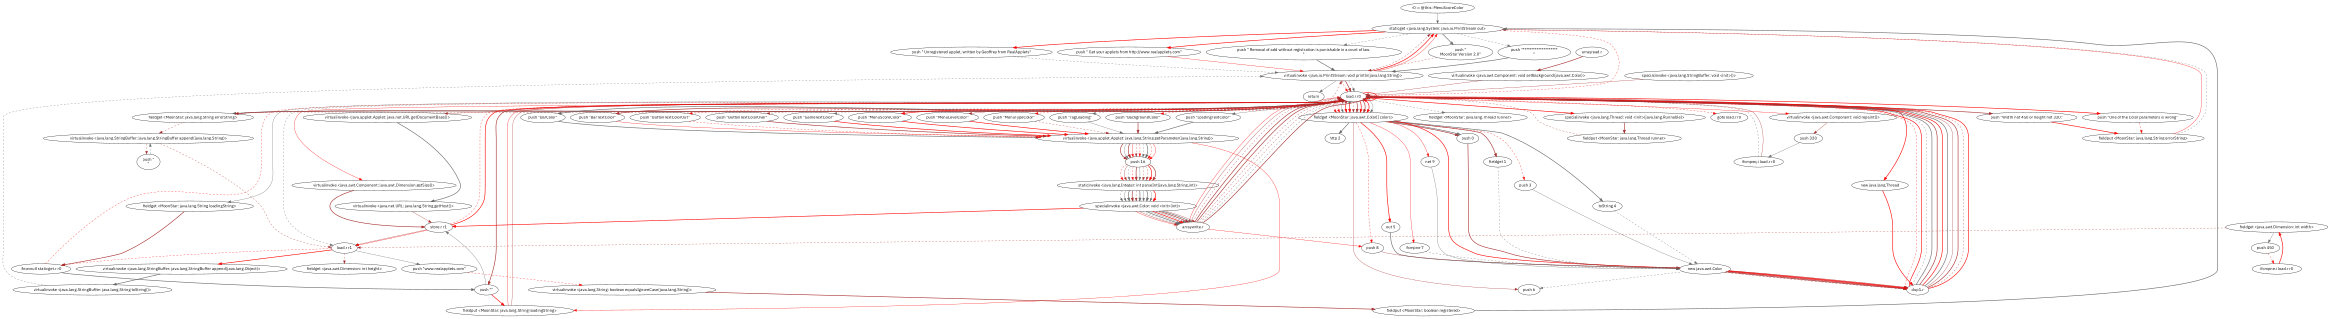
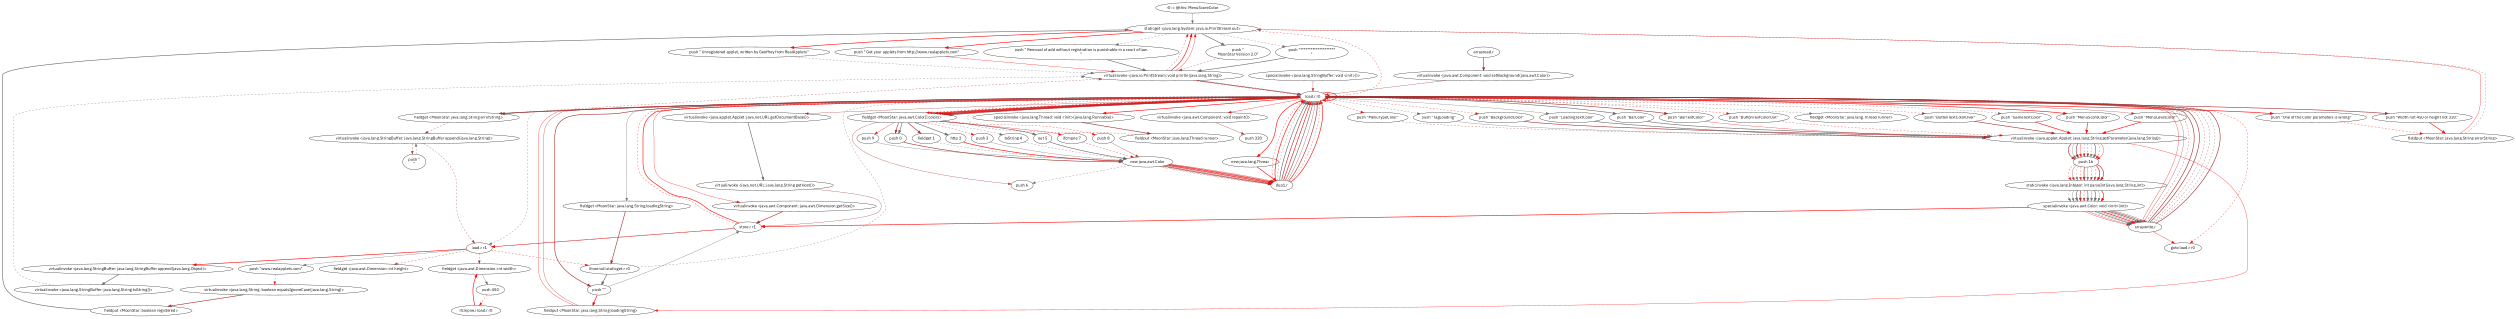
(1314, 97) -> none
(649, 103) -> (887, 105)
(1506, 135) -> (966, 127)
(1430, 162) -> (868, 138)
(1759, 162) -> none
(1387, 166) -> (987, 126)
(1269, 236) -> (2163, 237)
(1340, 237) -> (479, 257)
(1486, 256) -> (1006, 151)
(1494, 261) -> (1107, 149)
